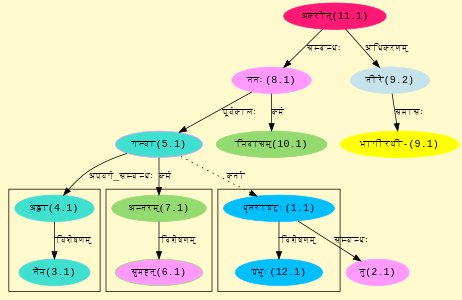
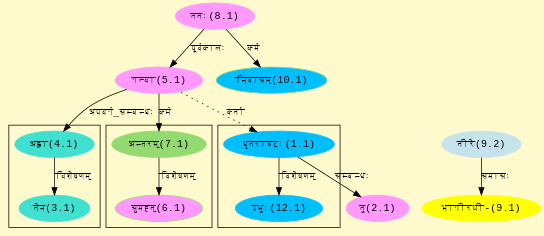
(335, 16) -> none
(159, 144) -> (159, 80)
(272, 144) -> (272, 80)
